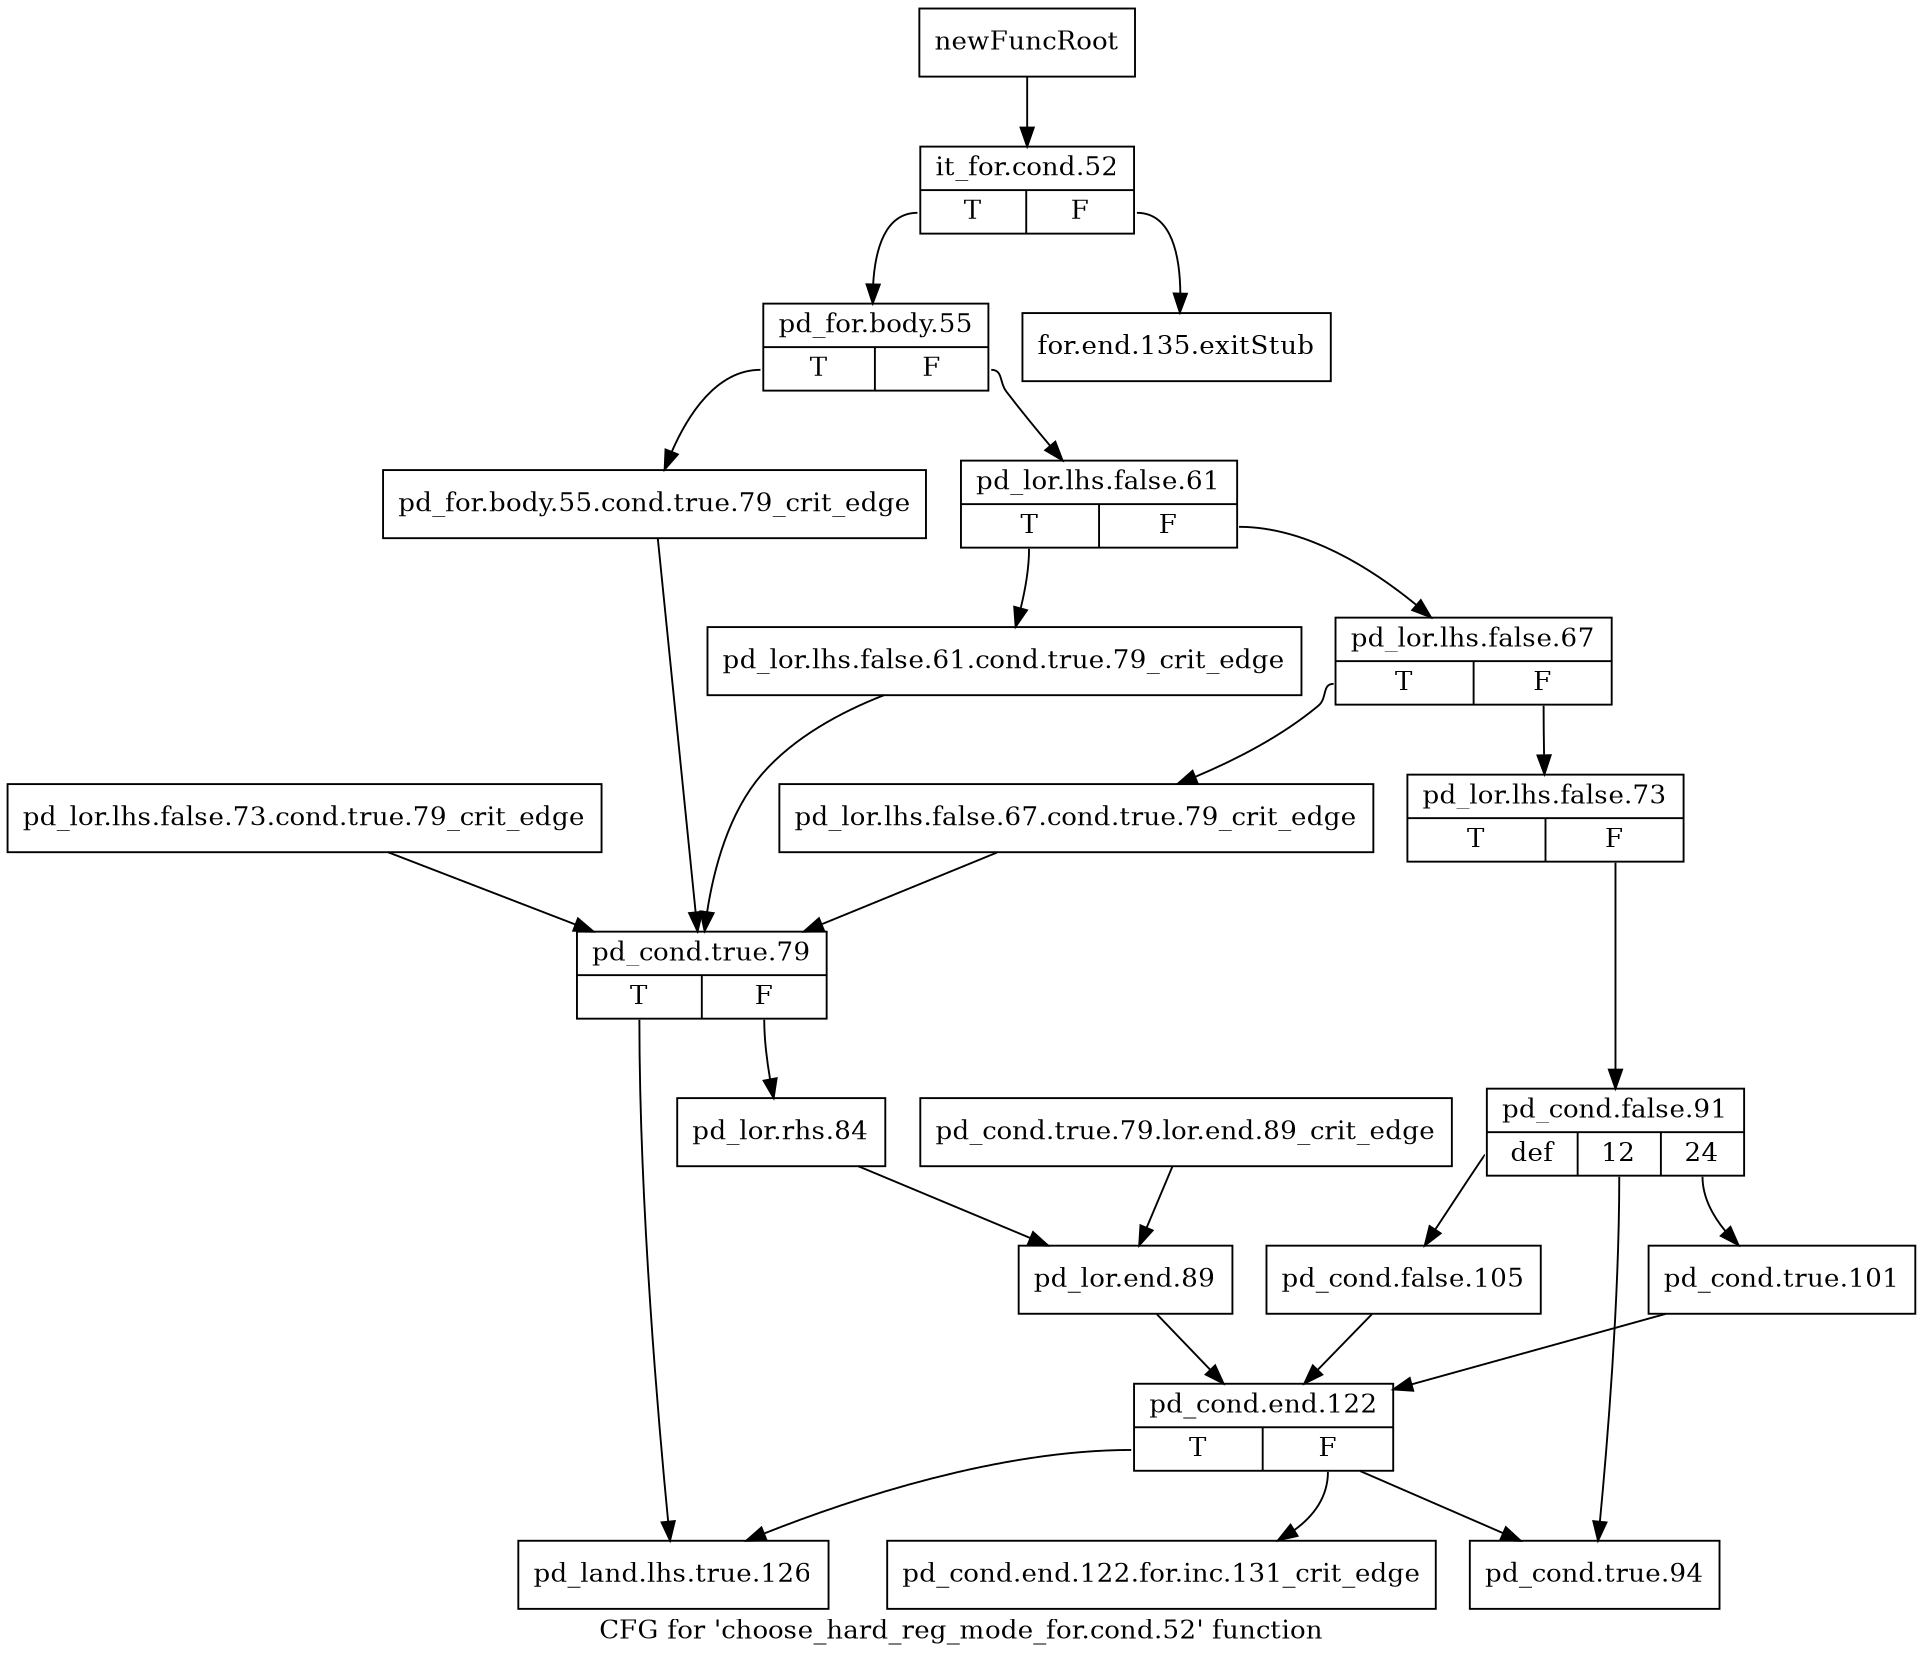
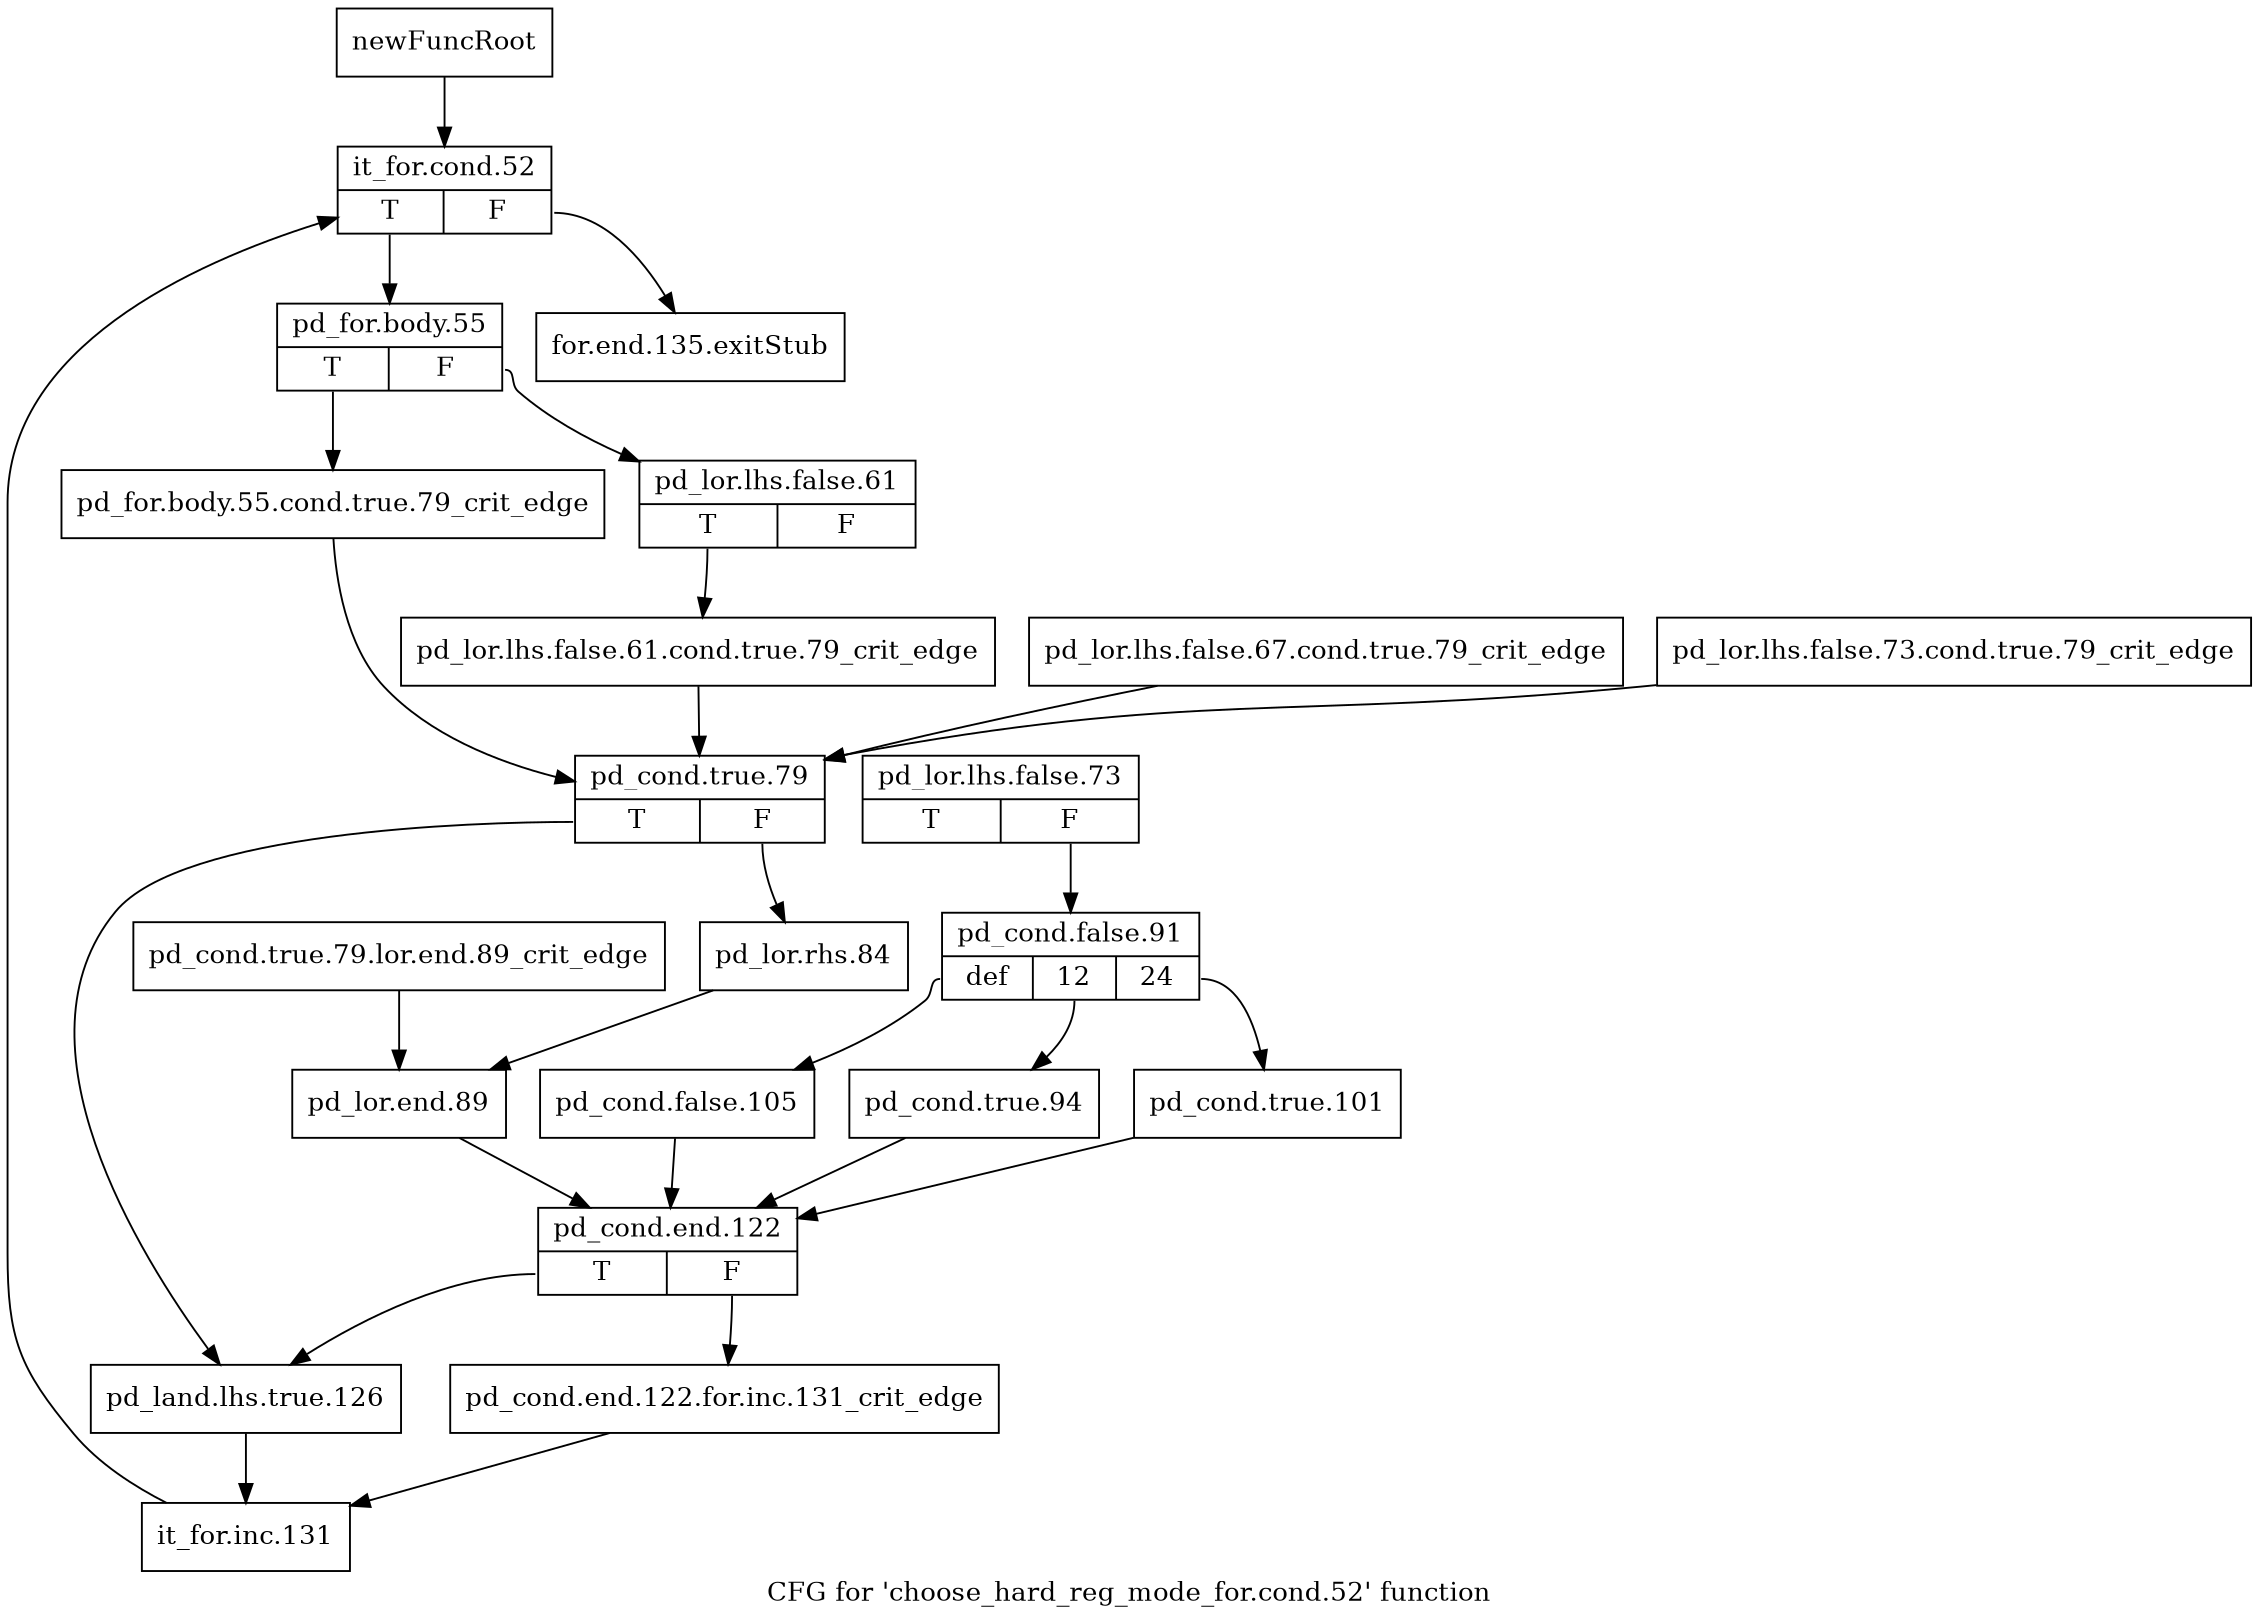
(1474, 661) -> none
(1432, 1502) -> (840, 1169)
none -> (246, 1537)
